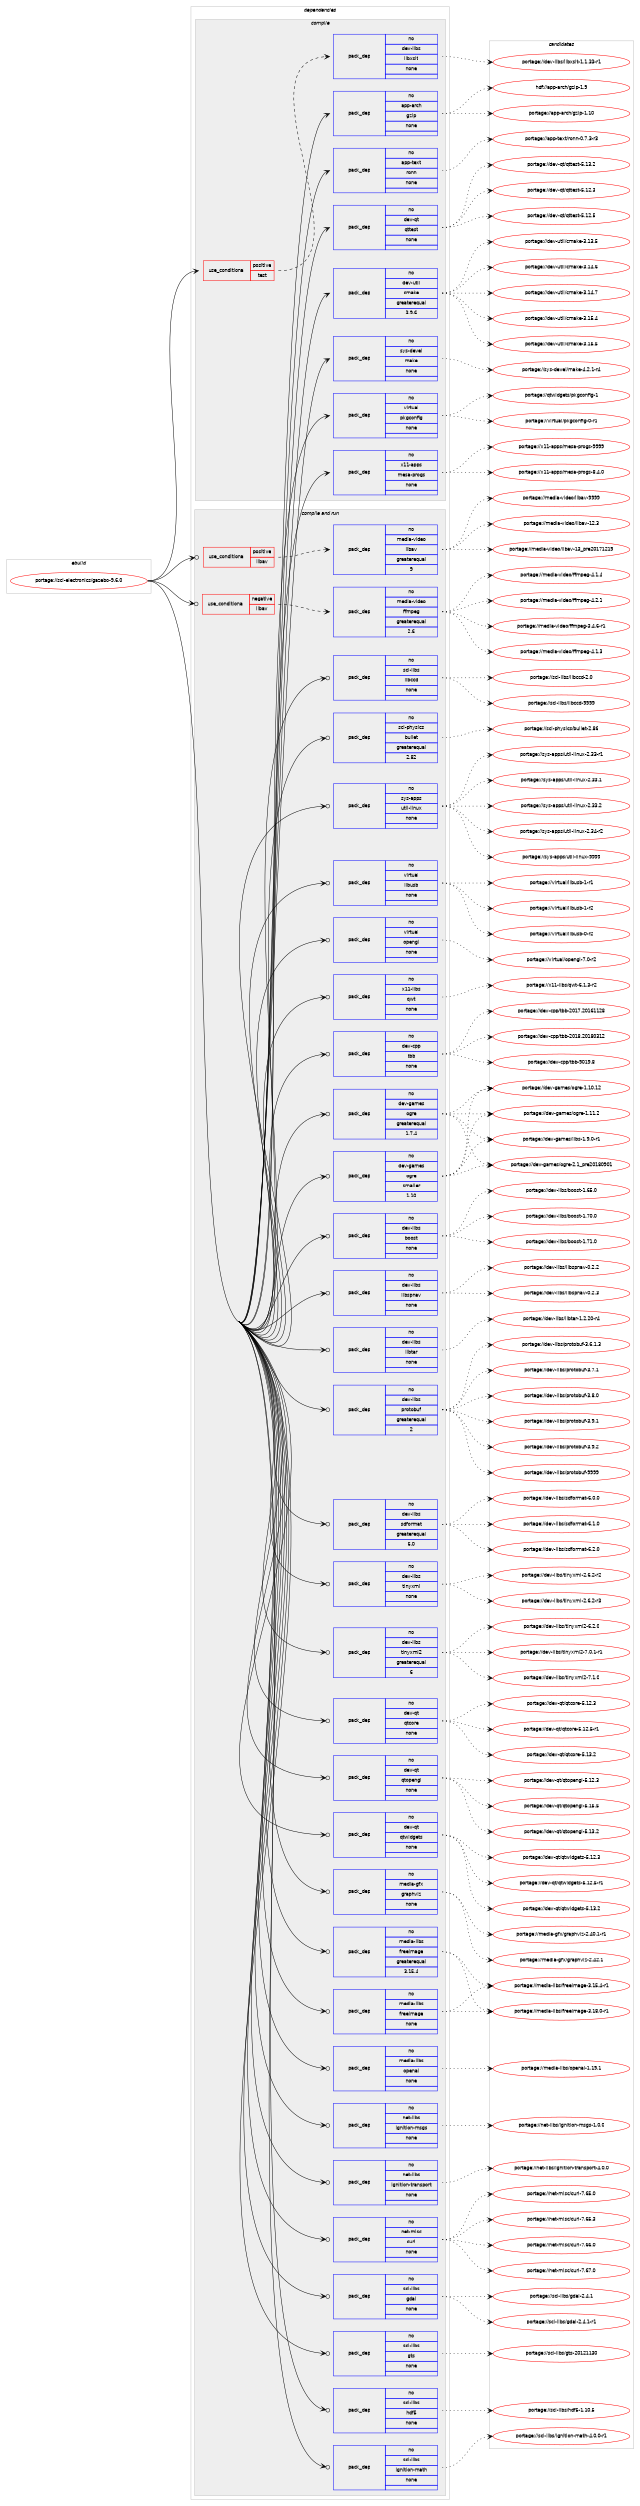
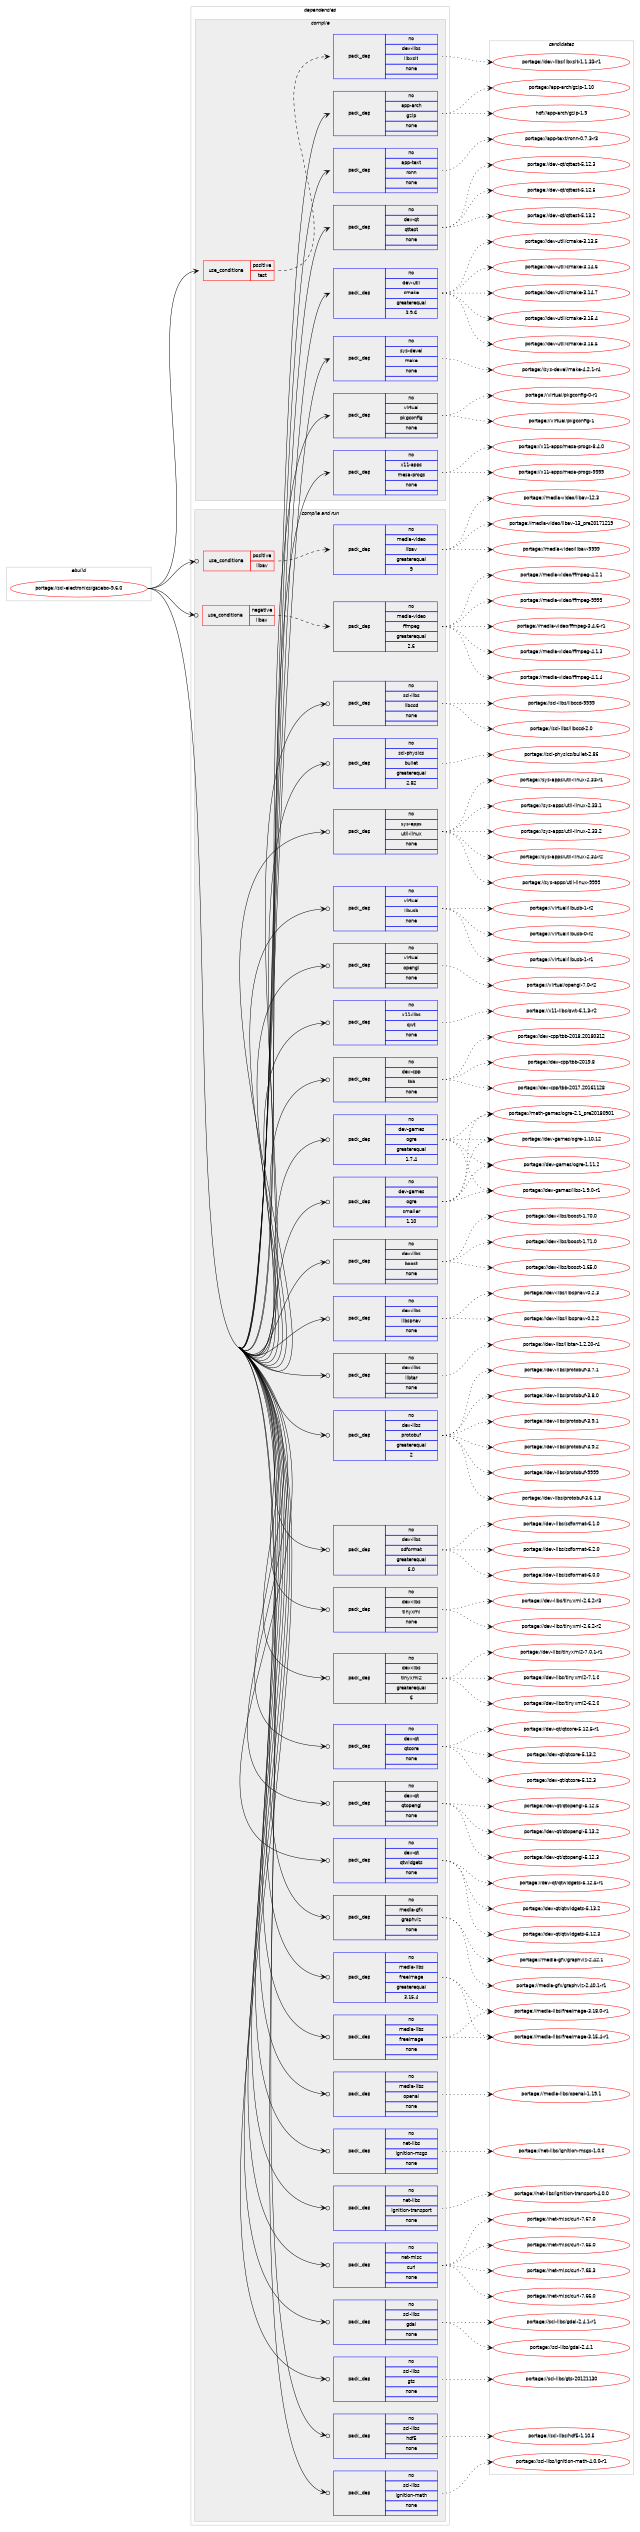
(561, 396) -> (561, 421)
none -> (561, 601)
(561, 1063) -> (561, 1063)
(561, 1165) -> (561, 1114)
(561, 1806) -> (561, 1806)
